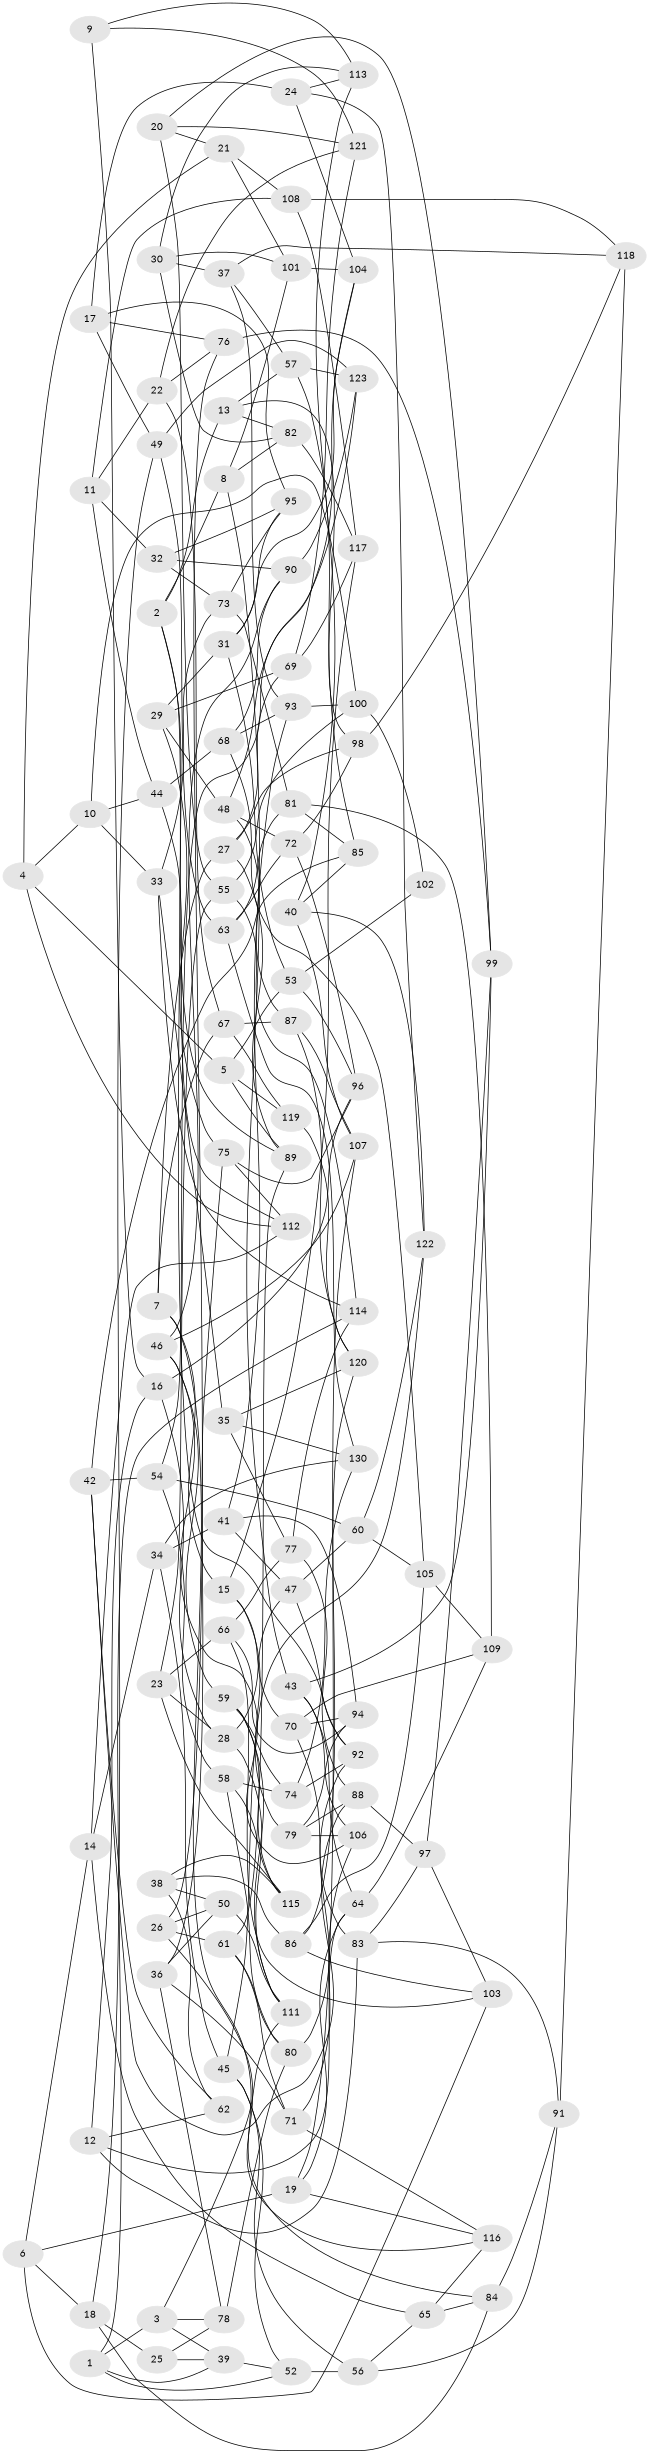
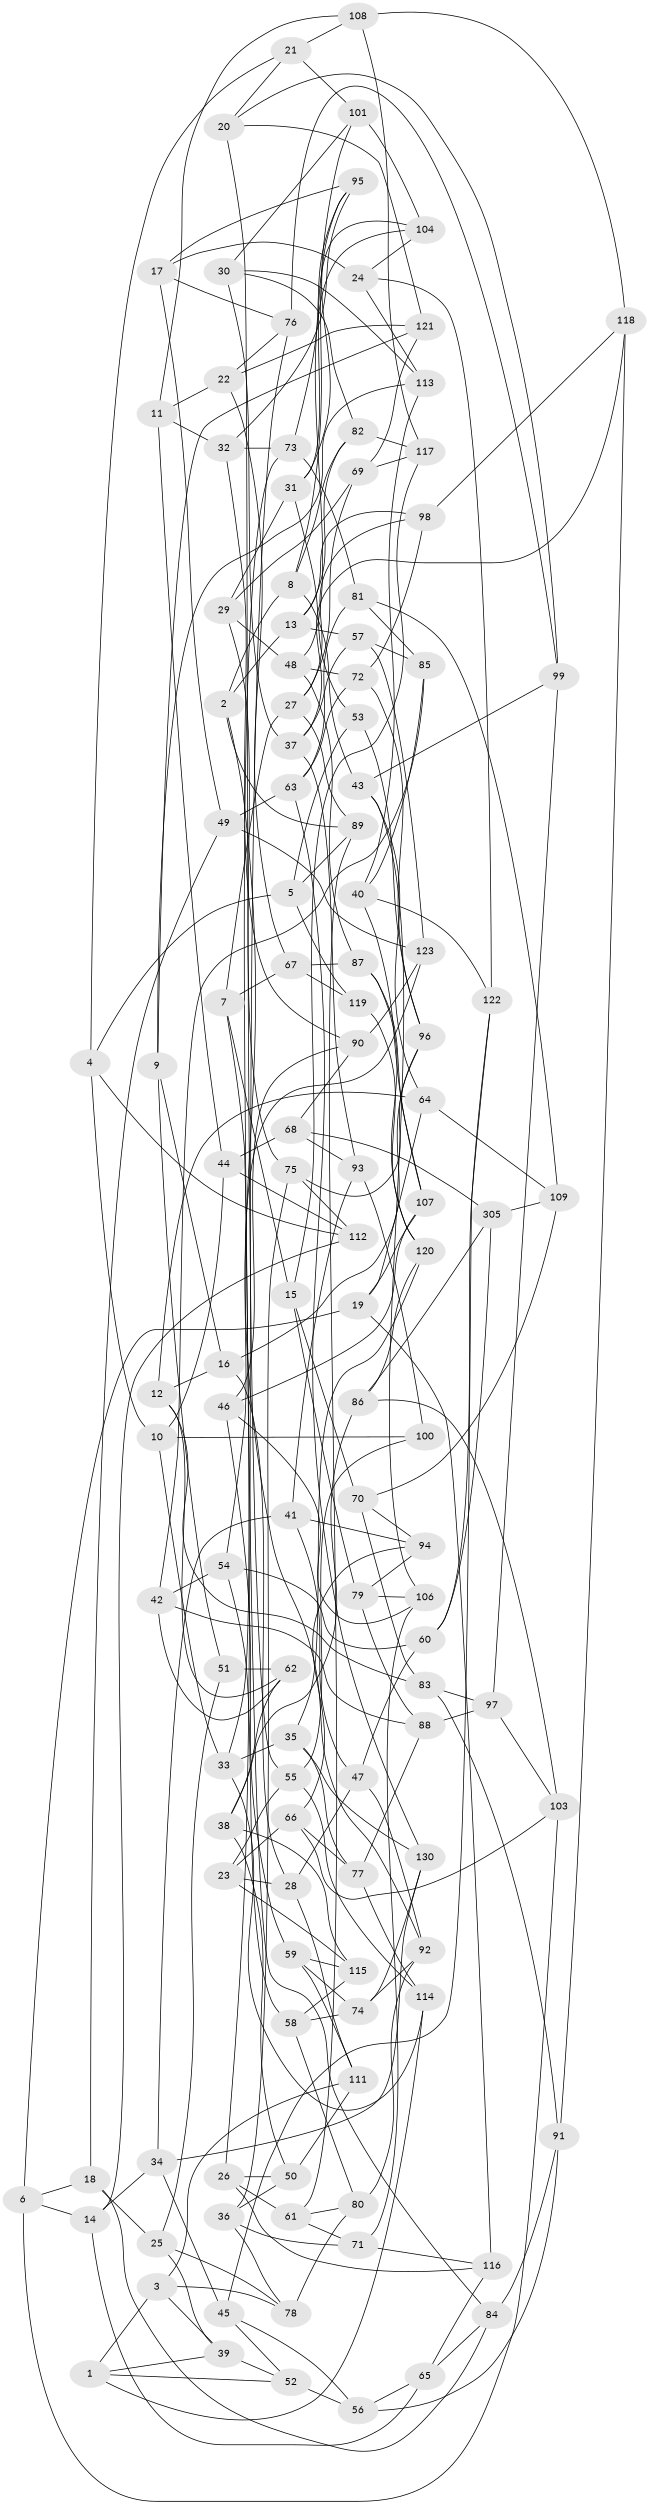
(425, 885) -> none
(425, 1574) -> (492, 1215)
none -> (224, 1669)
